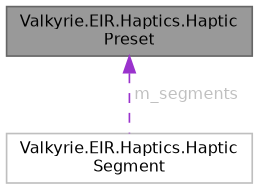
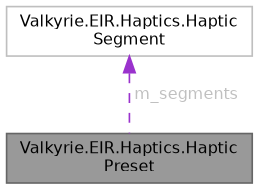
(129, 103) -> (129, 103)
